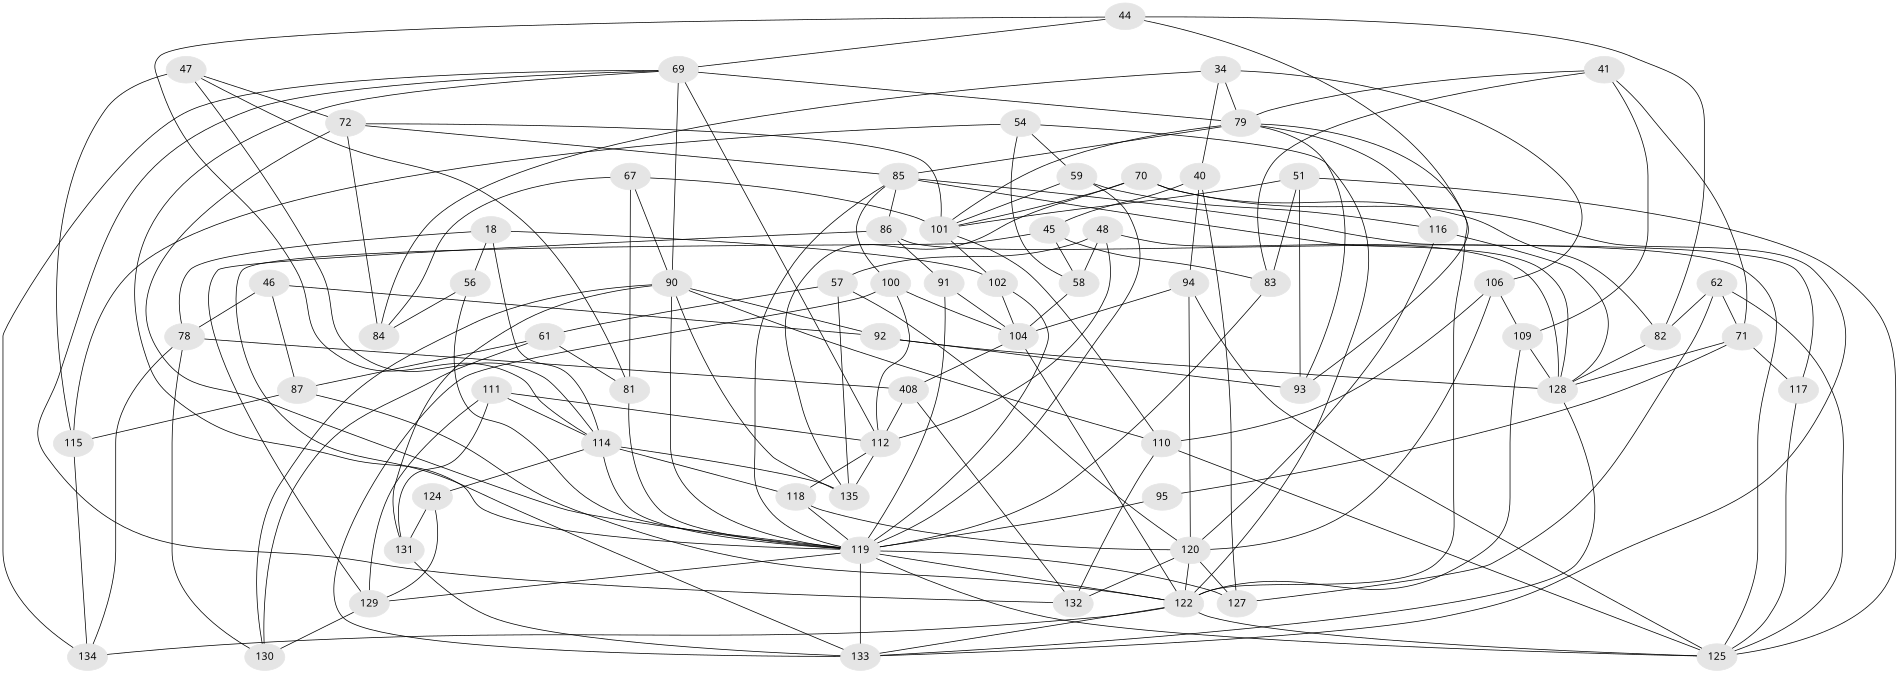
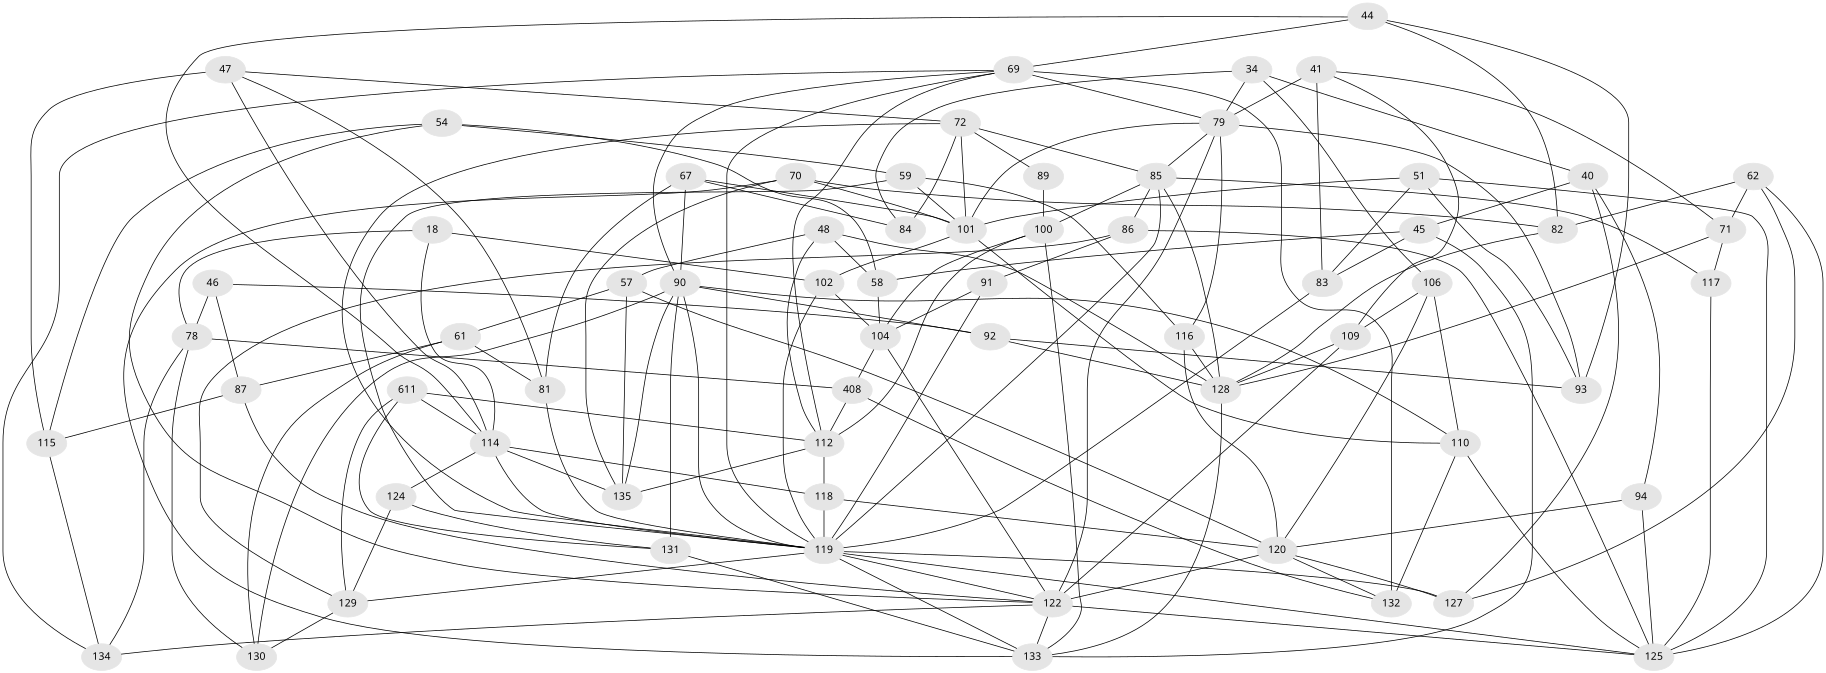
none -> (1044, 177)
(470, 283) -> none
(1104, 310) -> none
(492, 390) -> (407, 390)
(1162, 497) -> none
